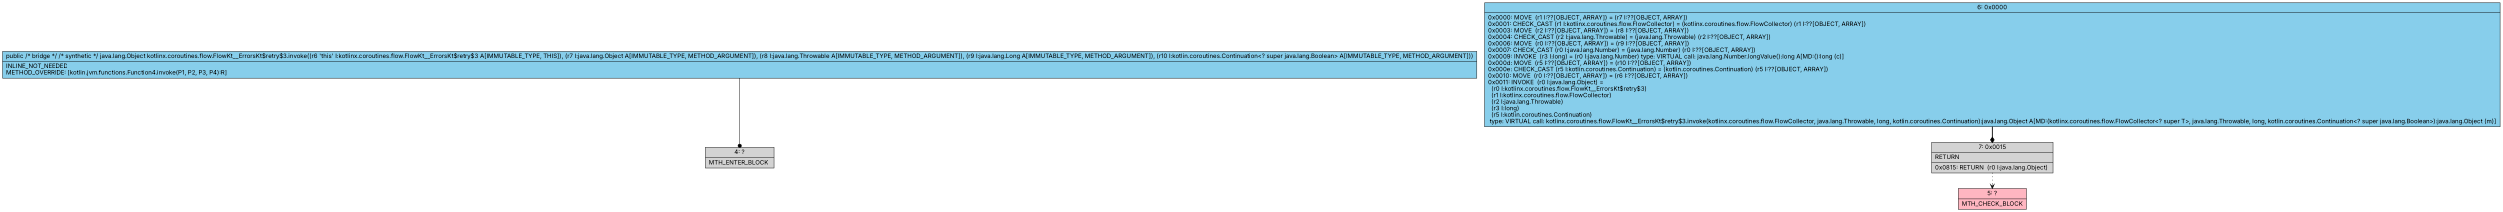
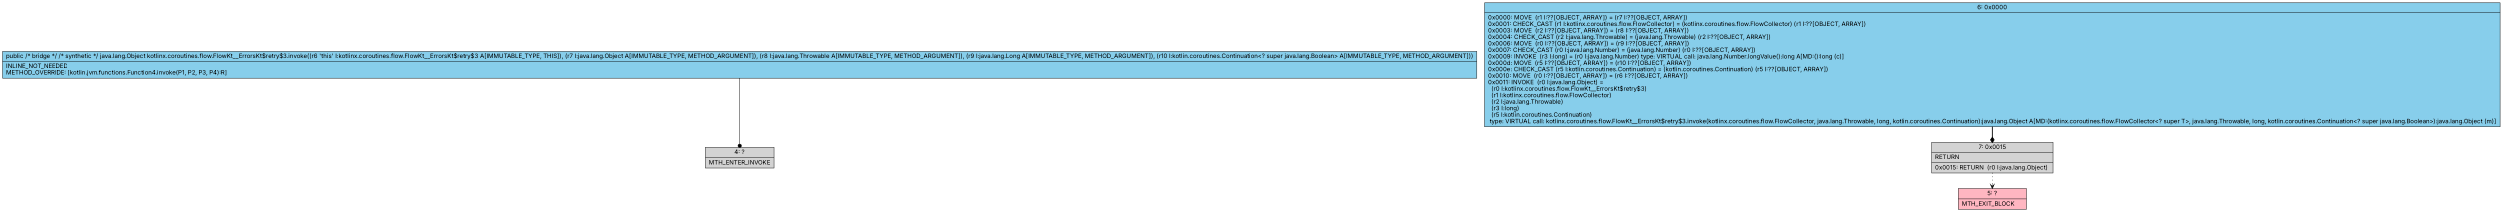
(739, 163) -> (740, 163)
(1992, 168) -> (1992, 168)
(1992, 204) -> (1988, 204)
